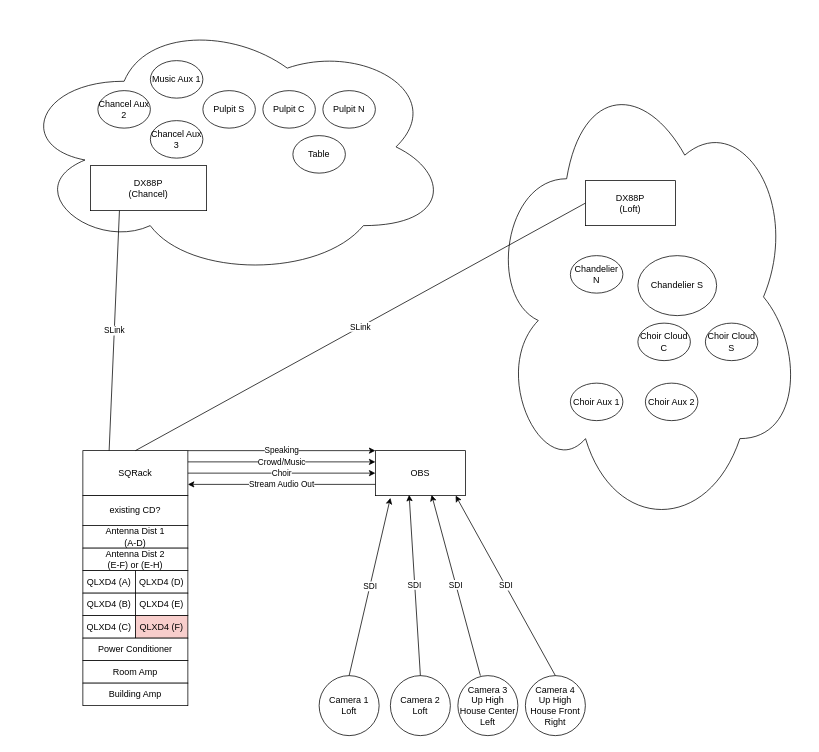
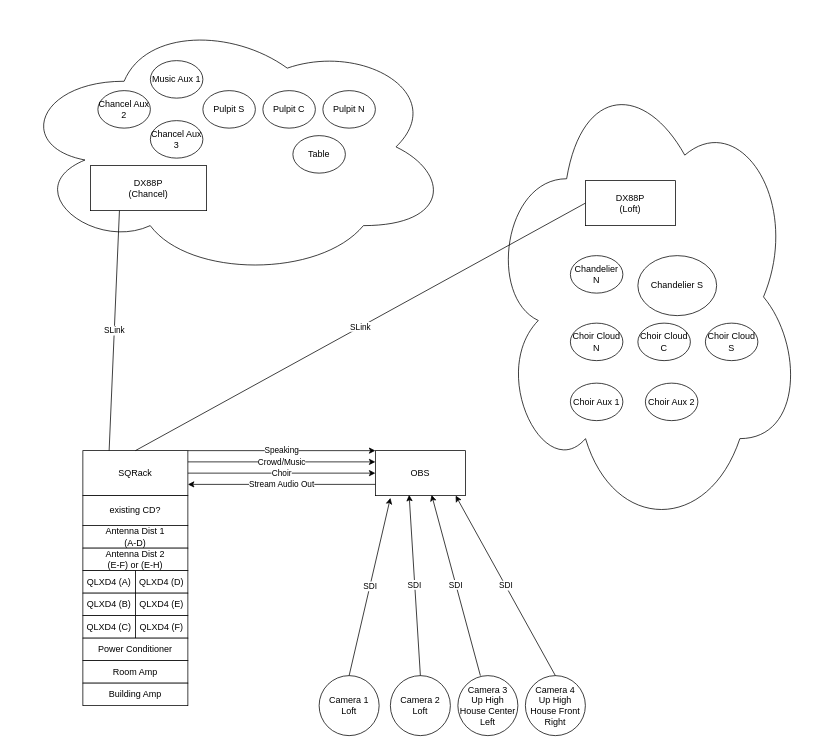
none -> (597, 342)
(162, 627) -> (162, 627)
